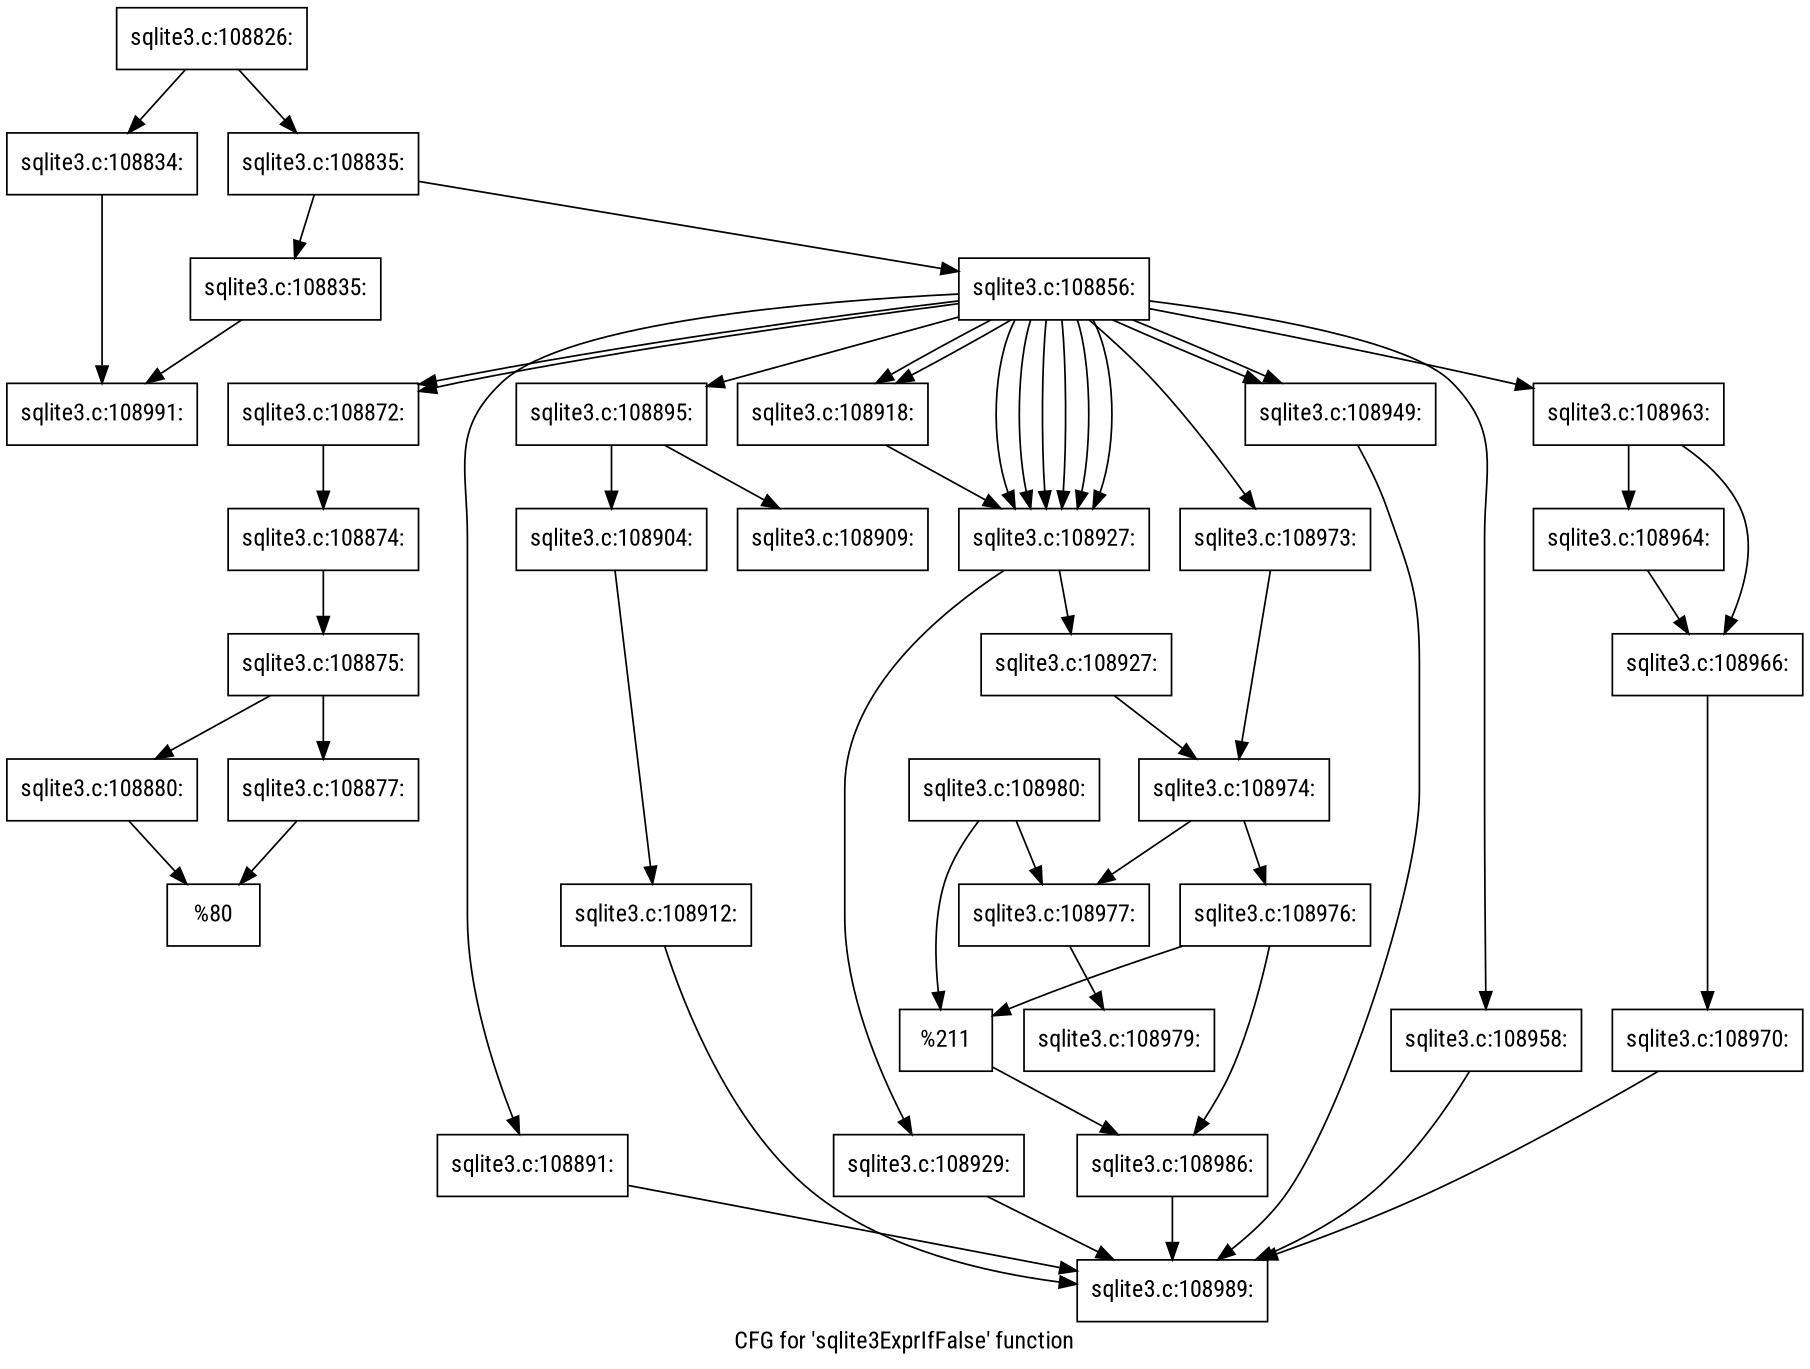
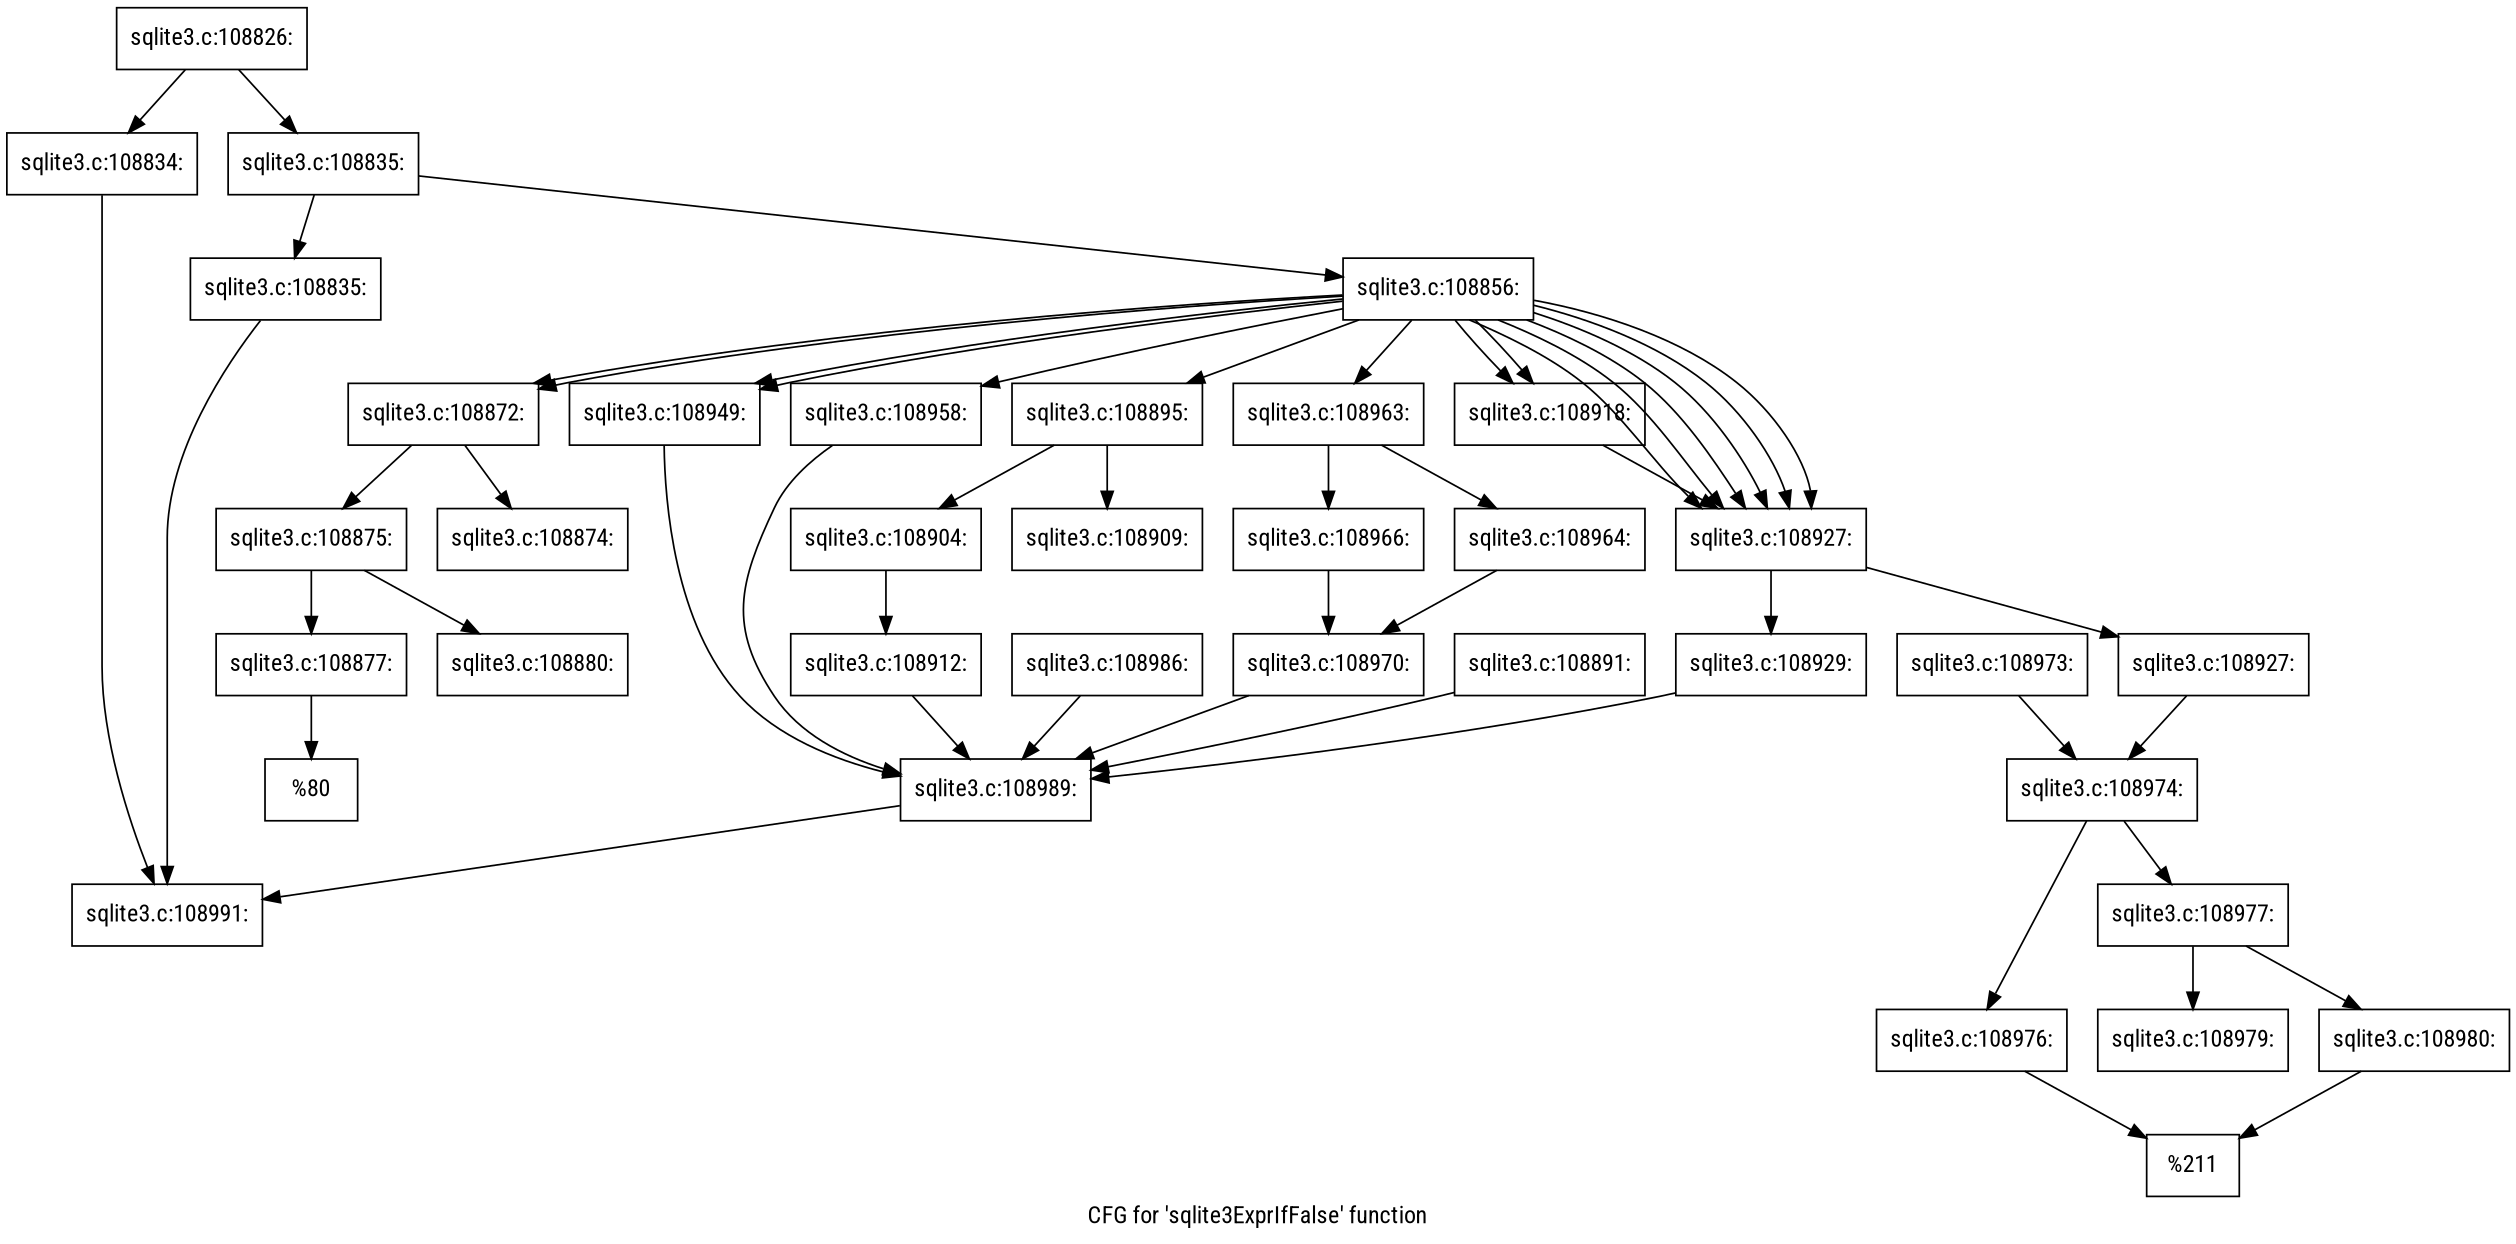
(1173, 402) -> none
(467, 513) -> none
(323, 594) -> (384, 471)
(1663, 595) -> (1447, 598)
(1026, 845) -> (2296, 973)
(152, 846) -> none
none -> (590, 851)
(1245, 1036) -> none
(1048, 1097) -> none
